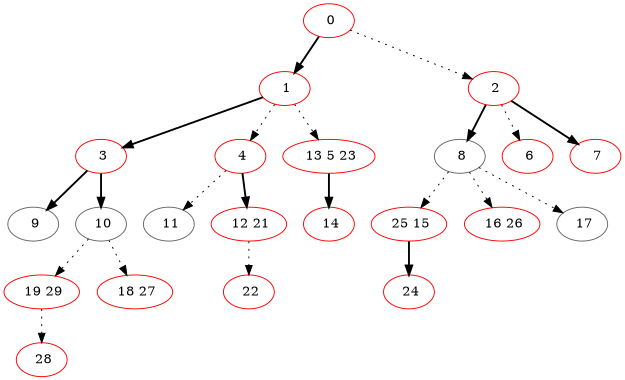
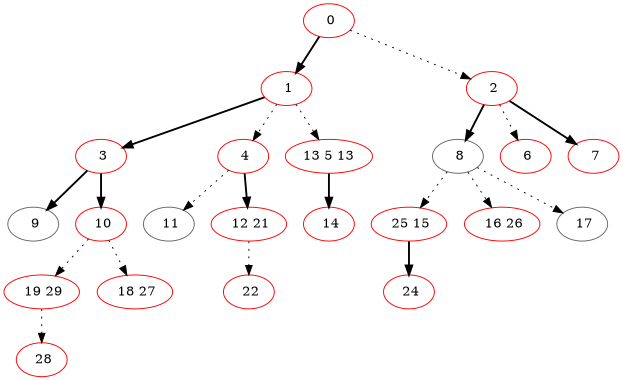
(329, 156) -> (329, 156)
(101, 224) -> (101, 224)
